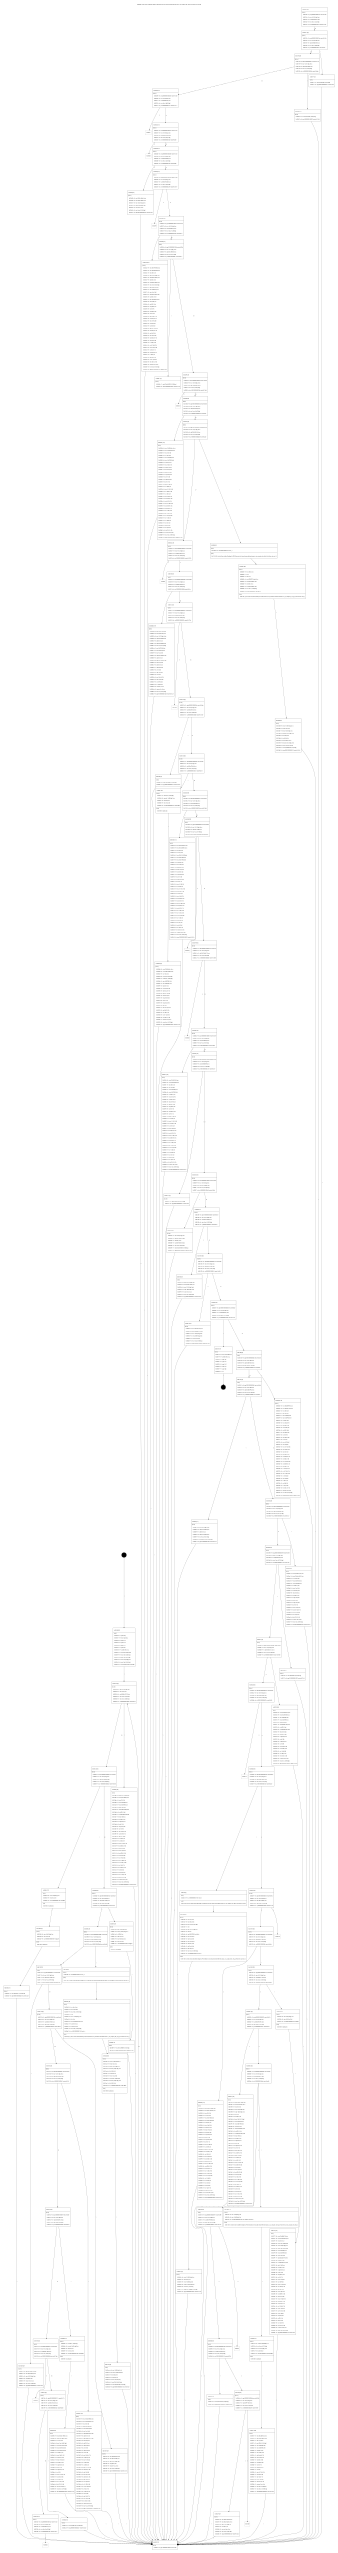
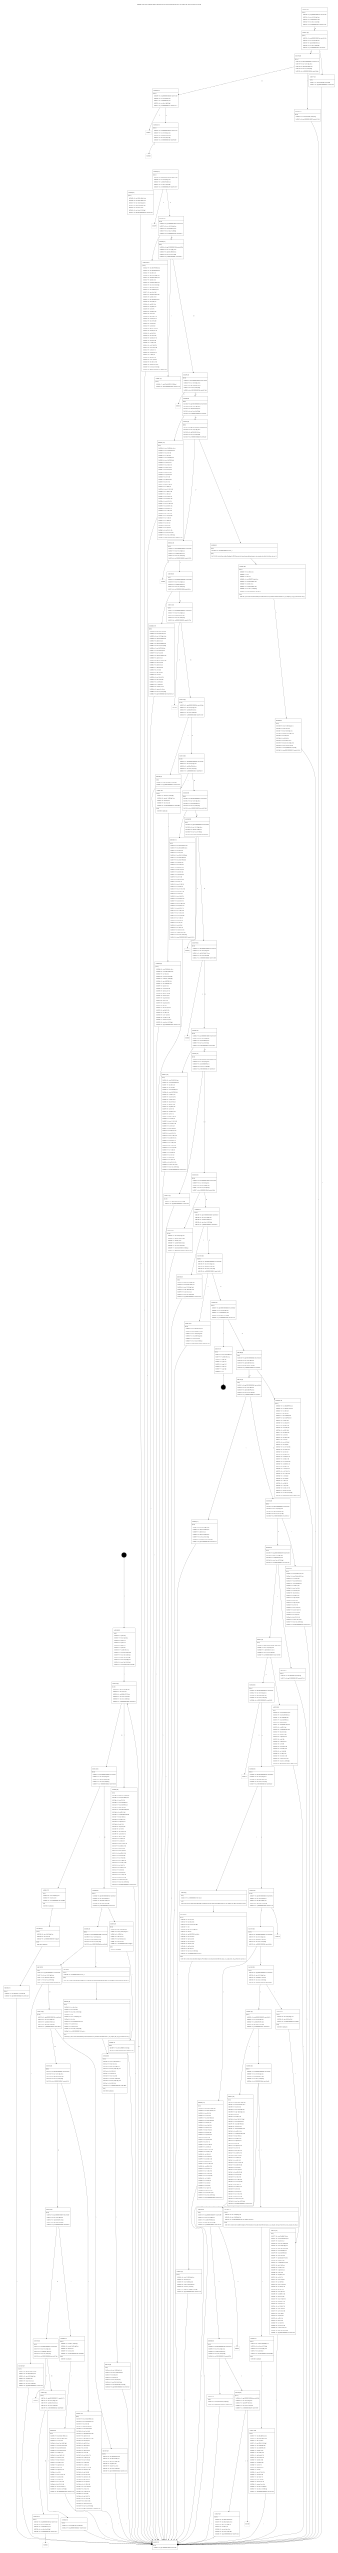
(165, 156) -> none
